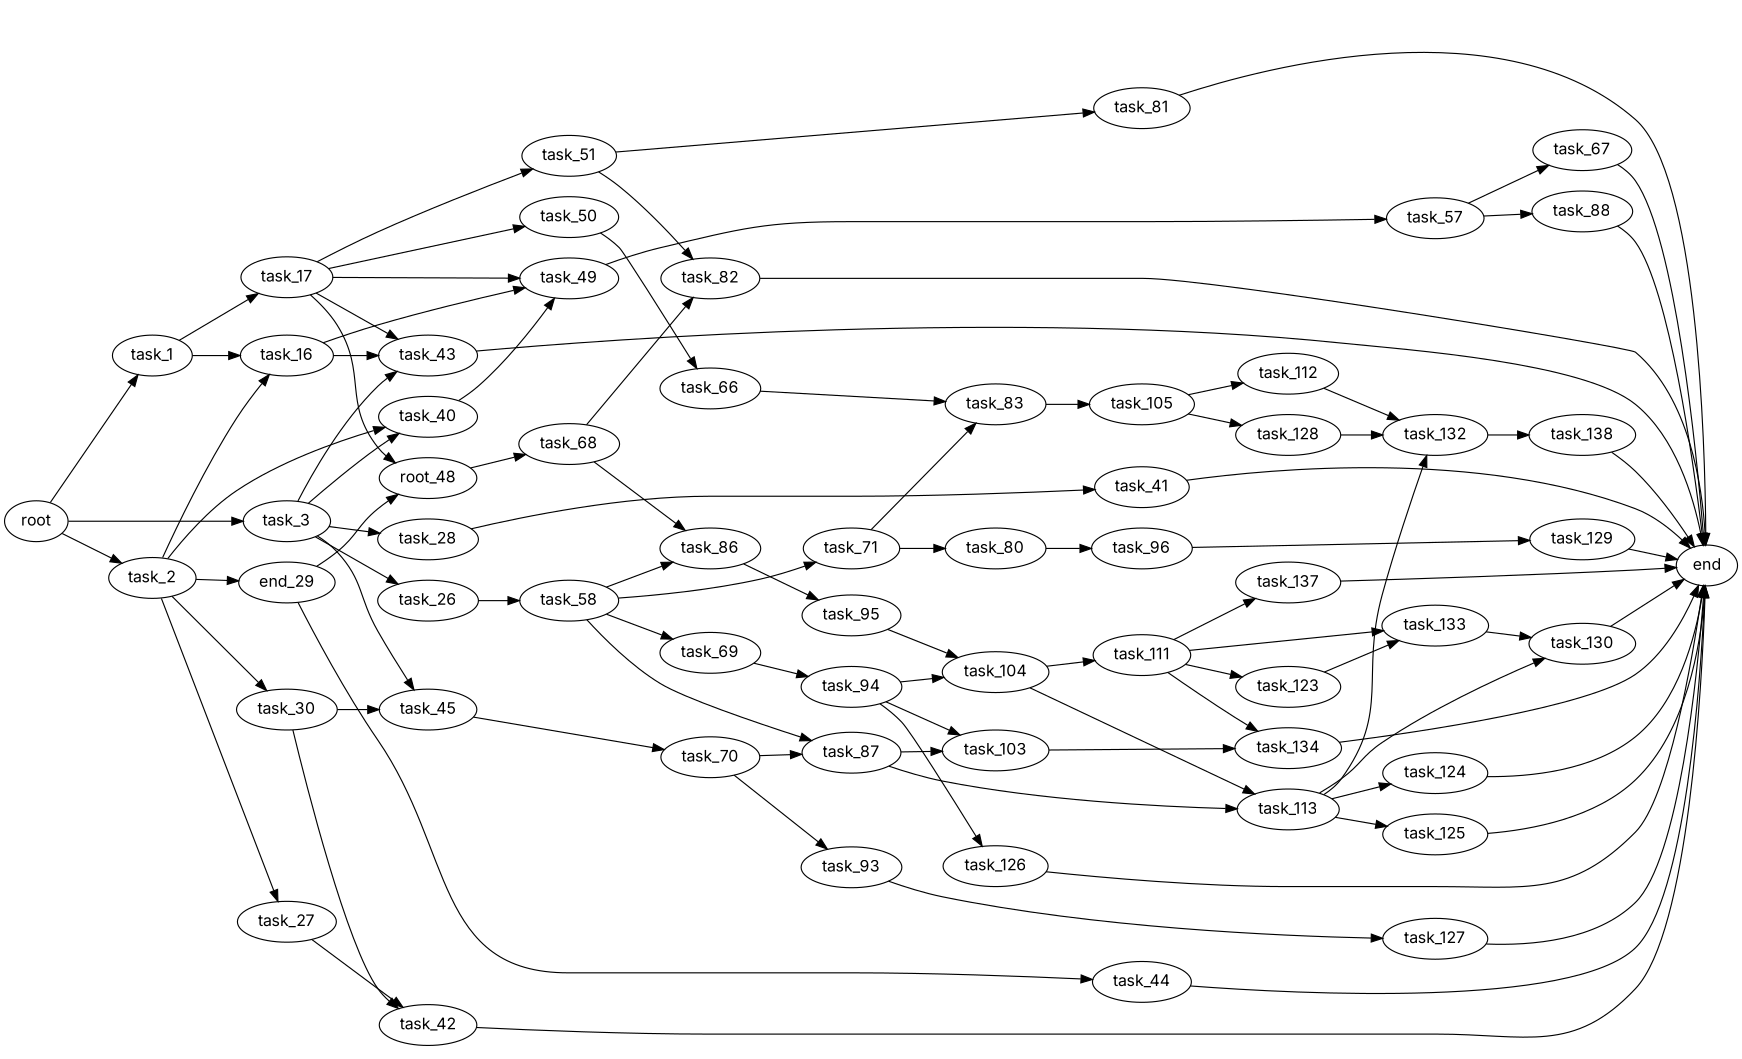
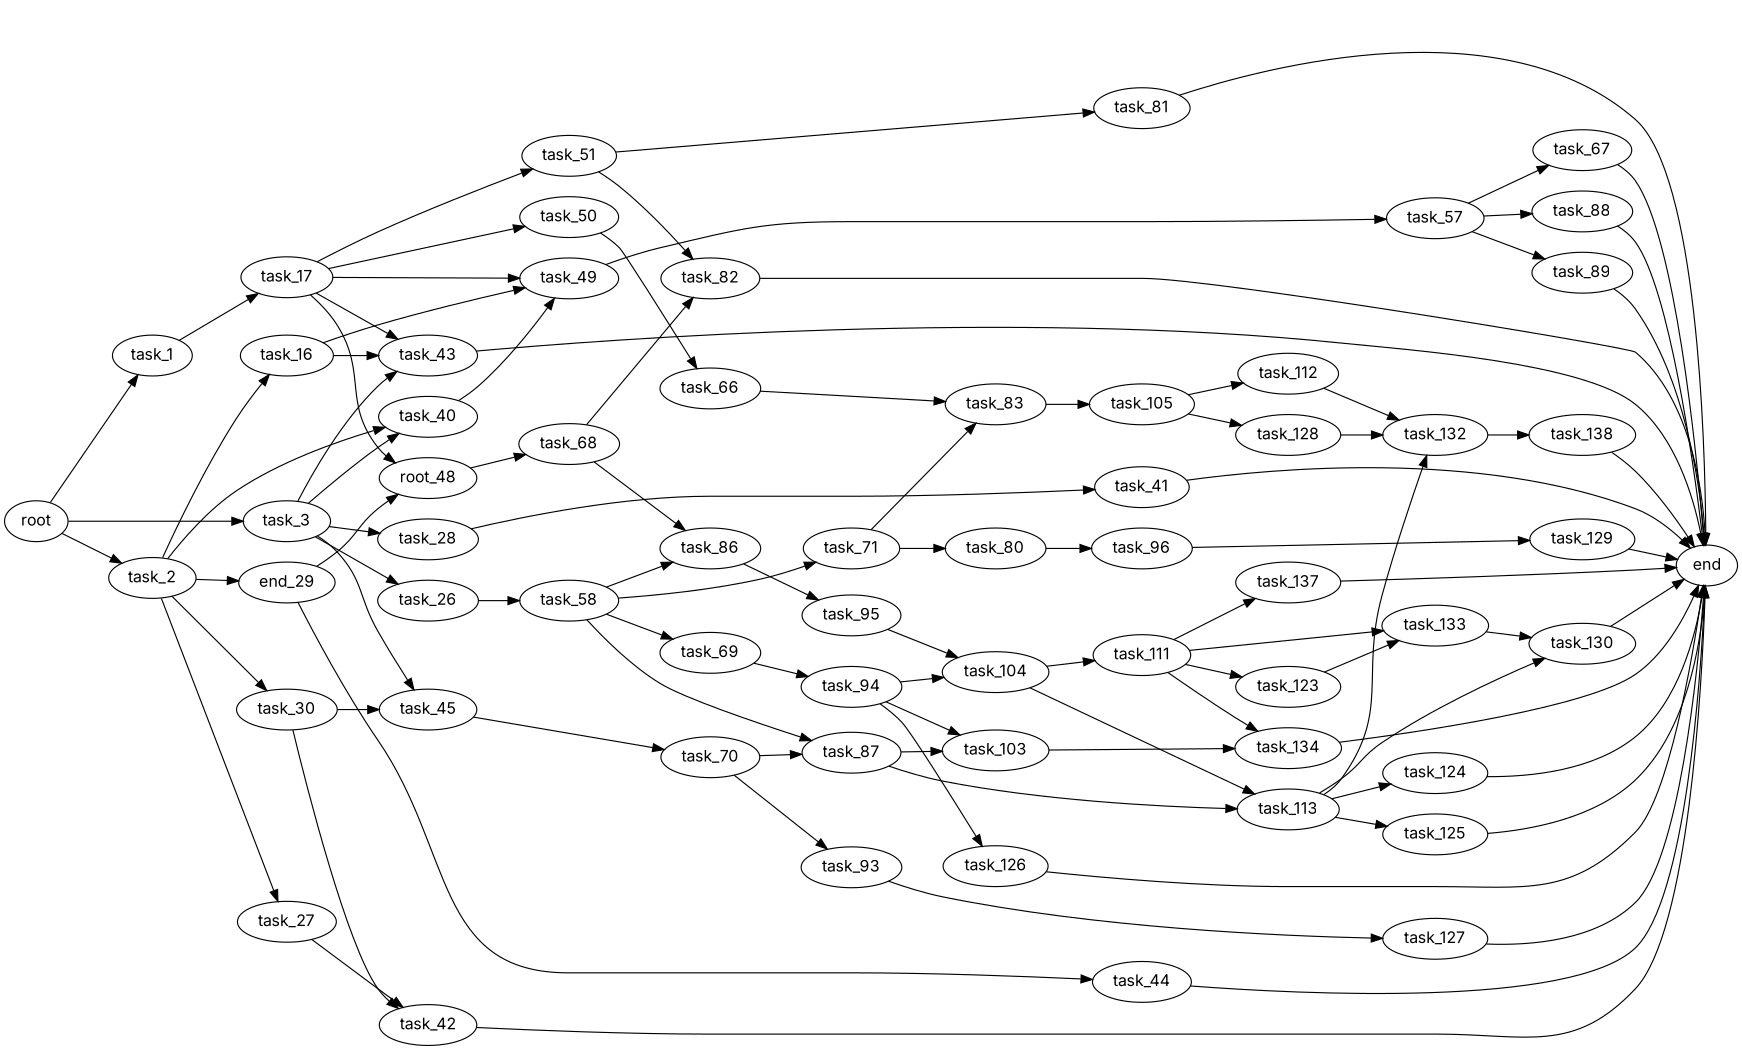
none -> (1582, 273)
(211, 356) -> none
